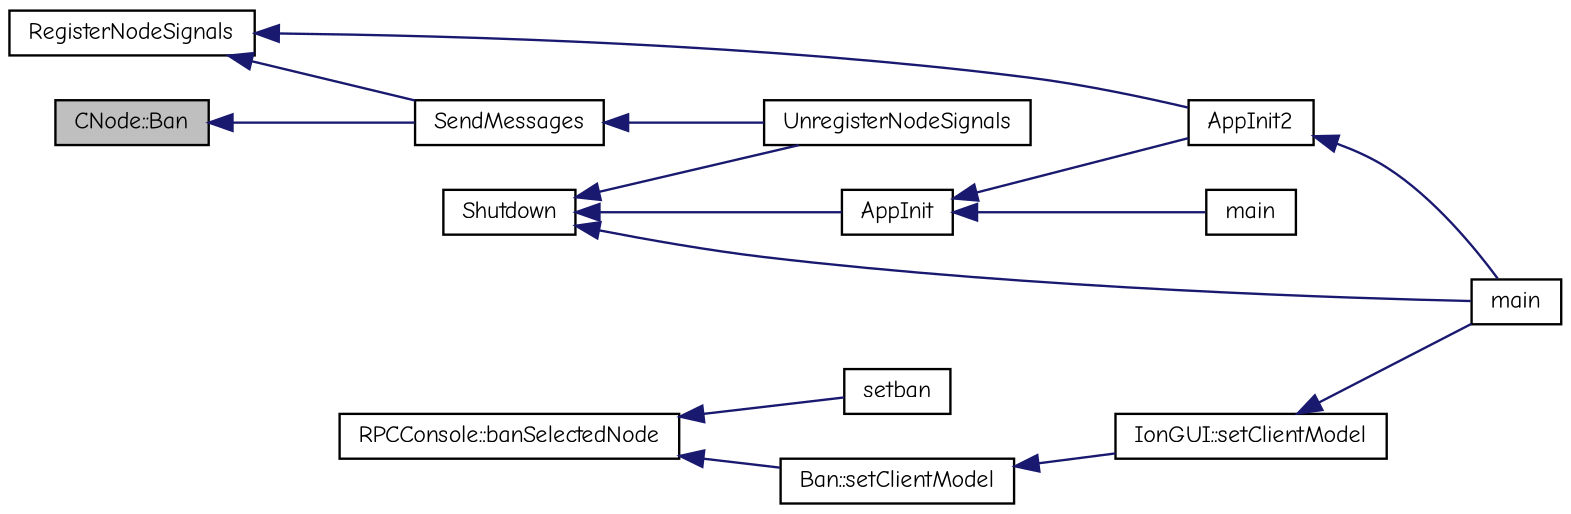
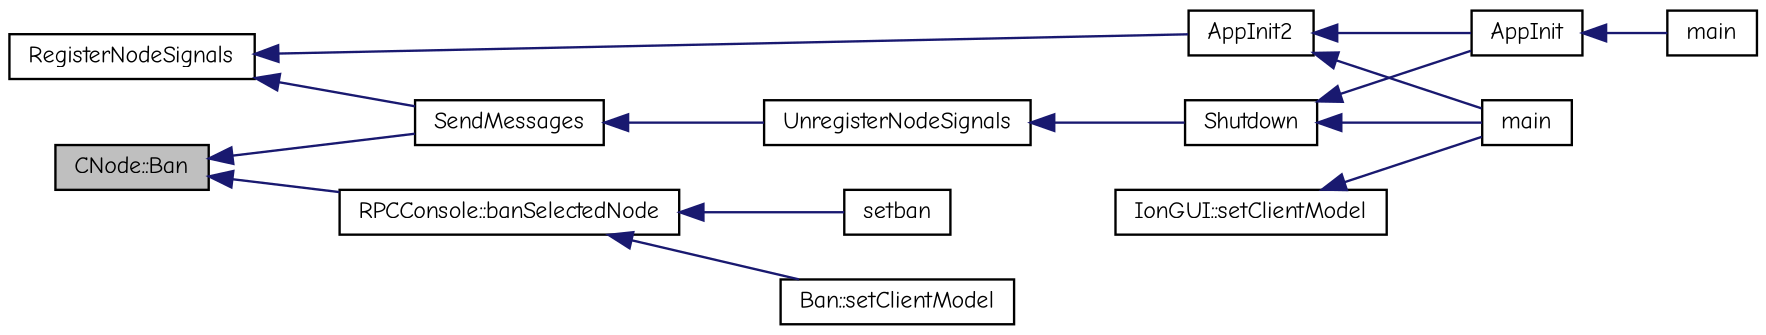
(1082, 165) -> (1404, 33)
(699, 168) -> (1120, 123)
none -> (286, 186)
(1077, 458) -> none
